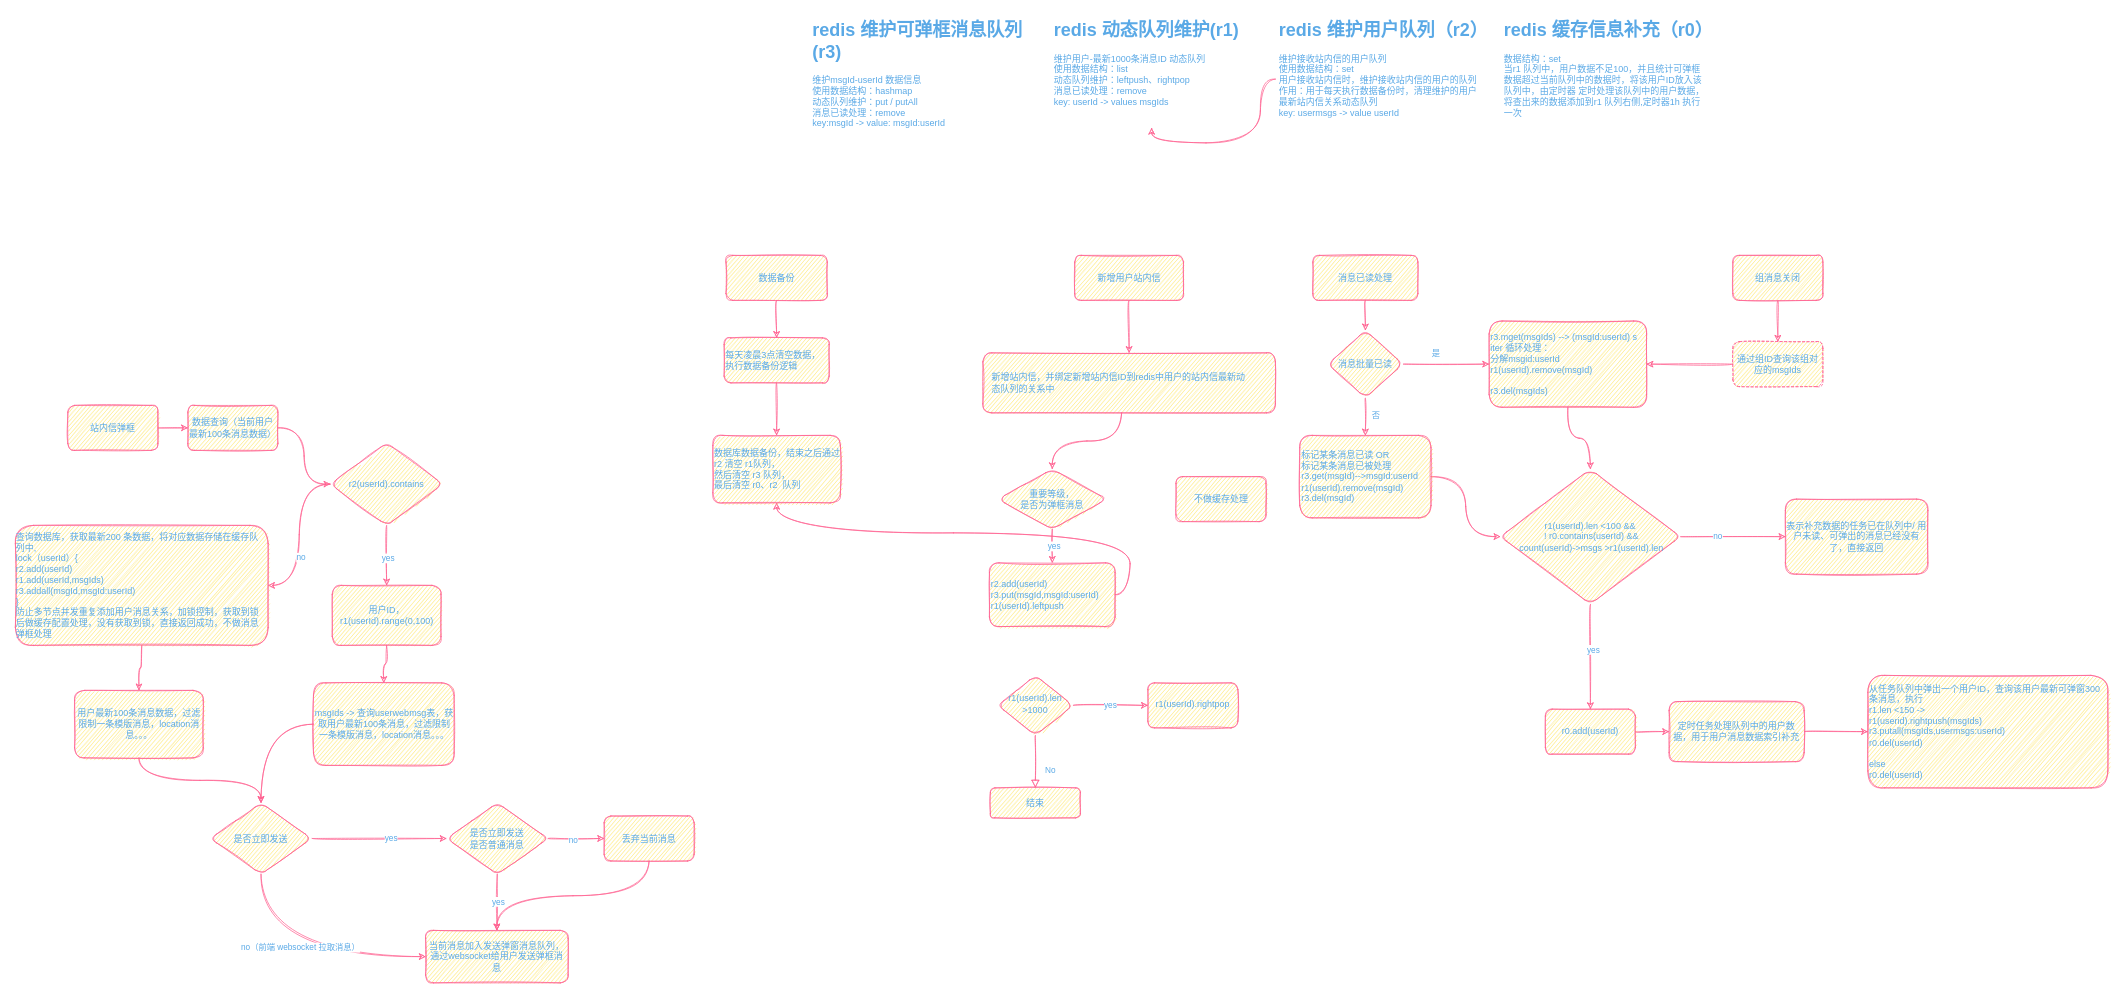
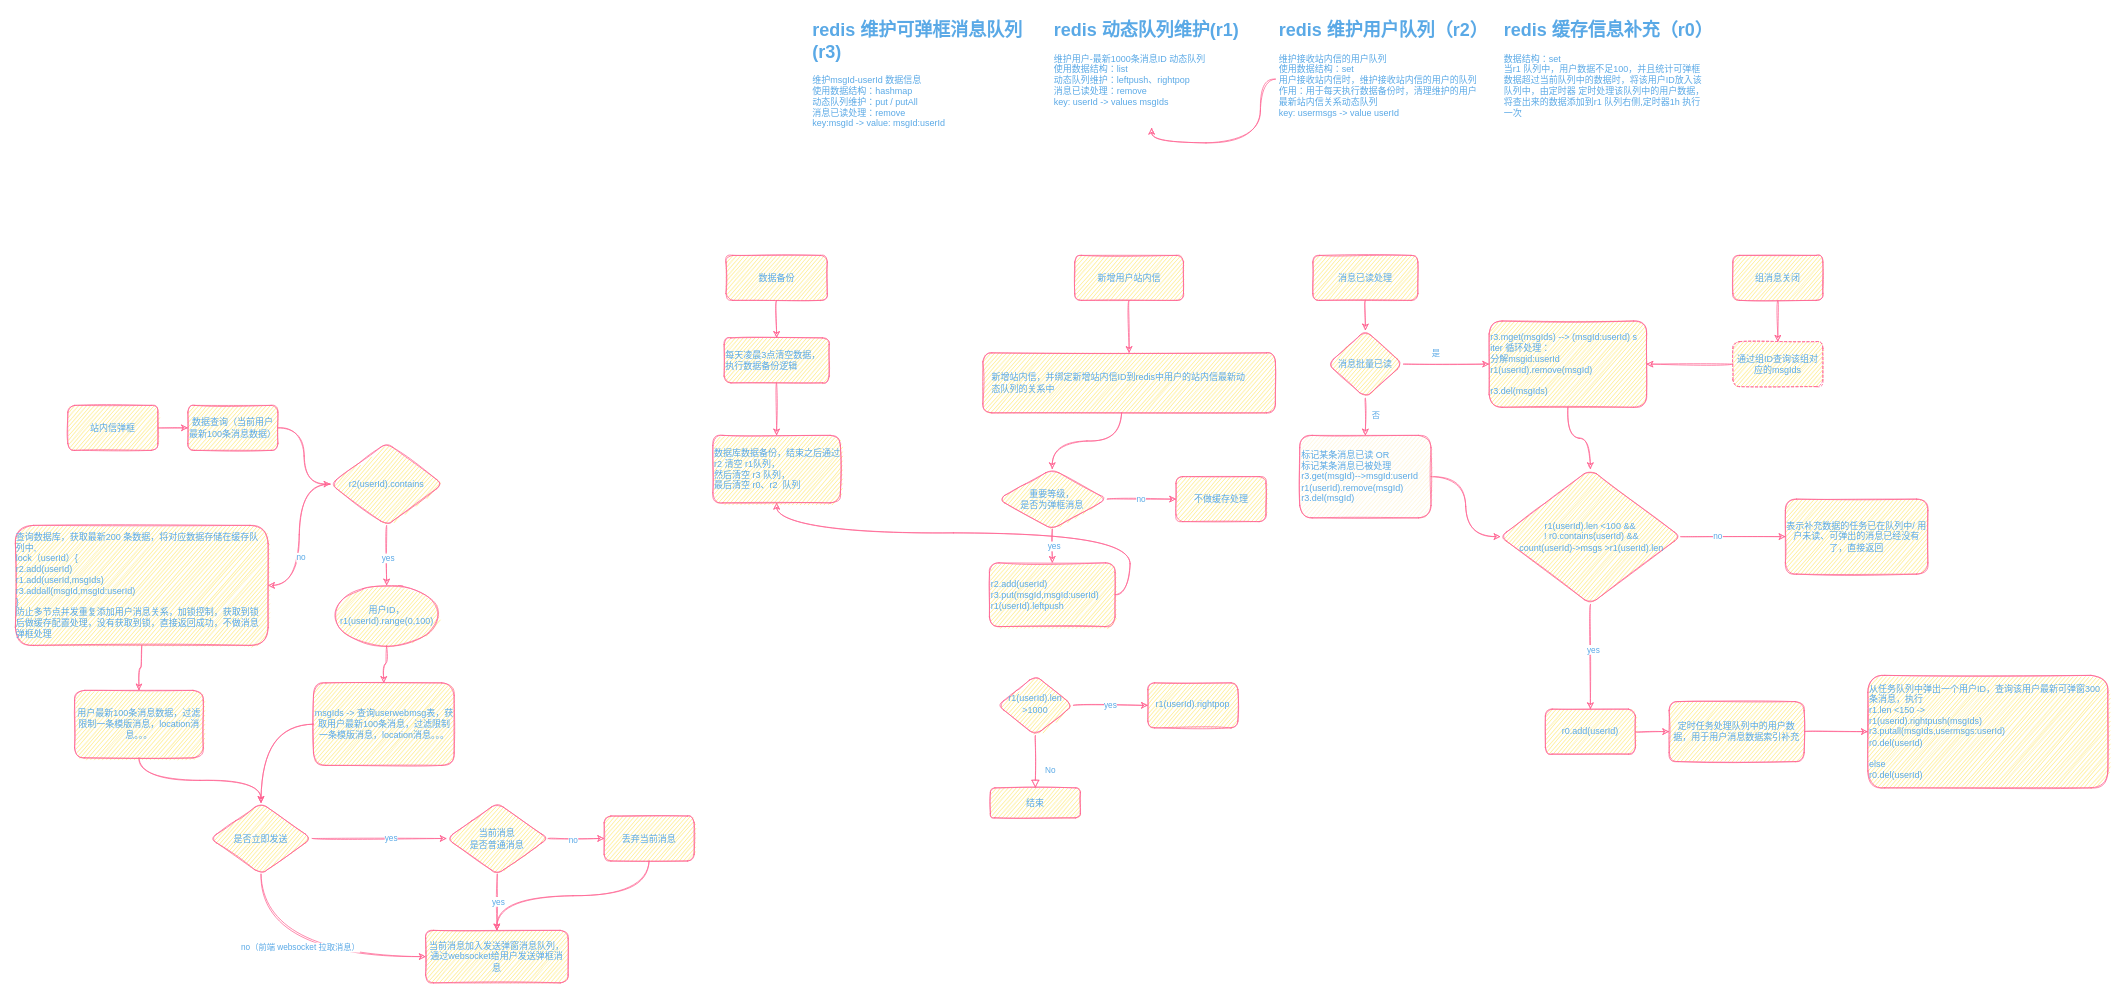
(1365, 477) -> (1365, 477)
none -> (1139, 499)
(387, 615) -> (387, 615)
(497, 839) -> (497, 839)
